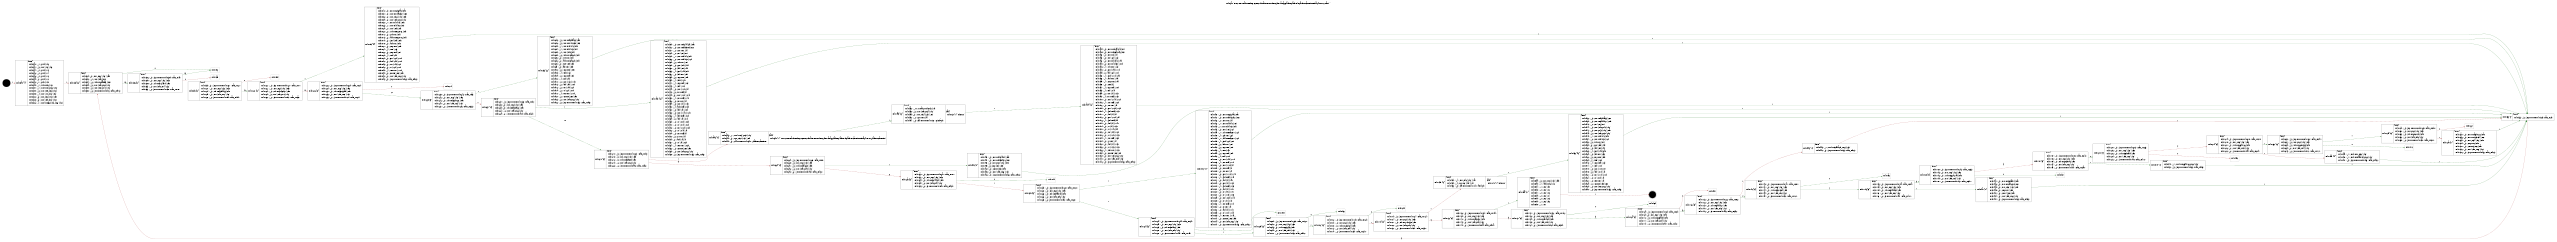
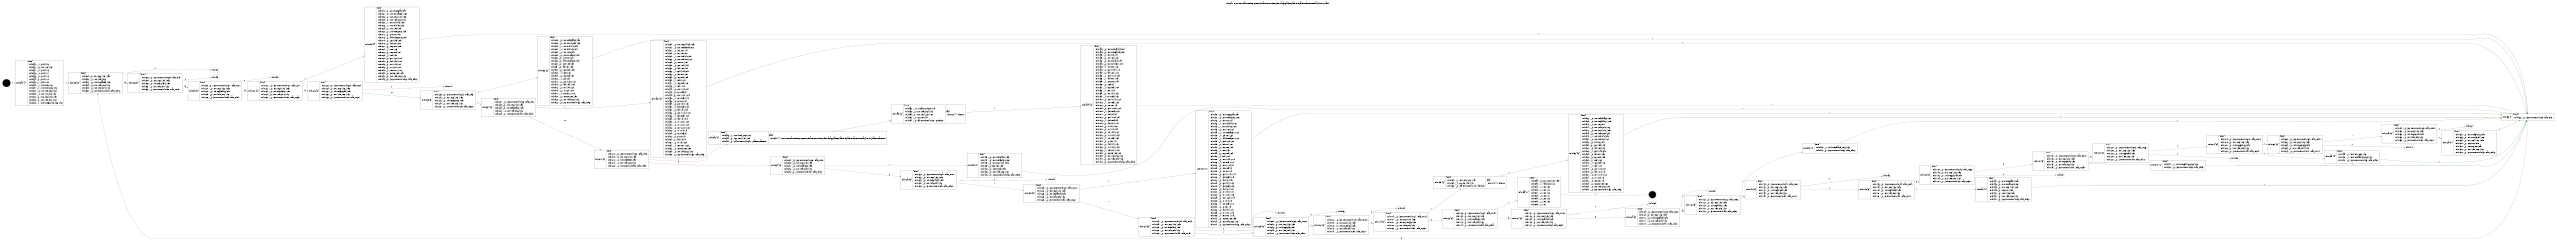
(196, 72) -> (185, 87)
